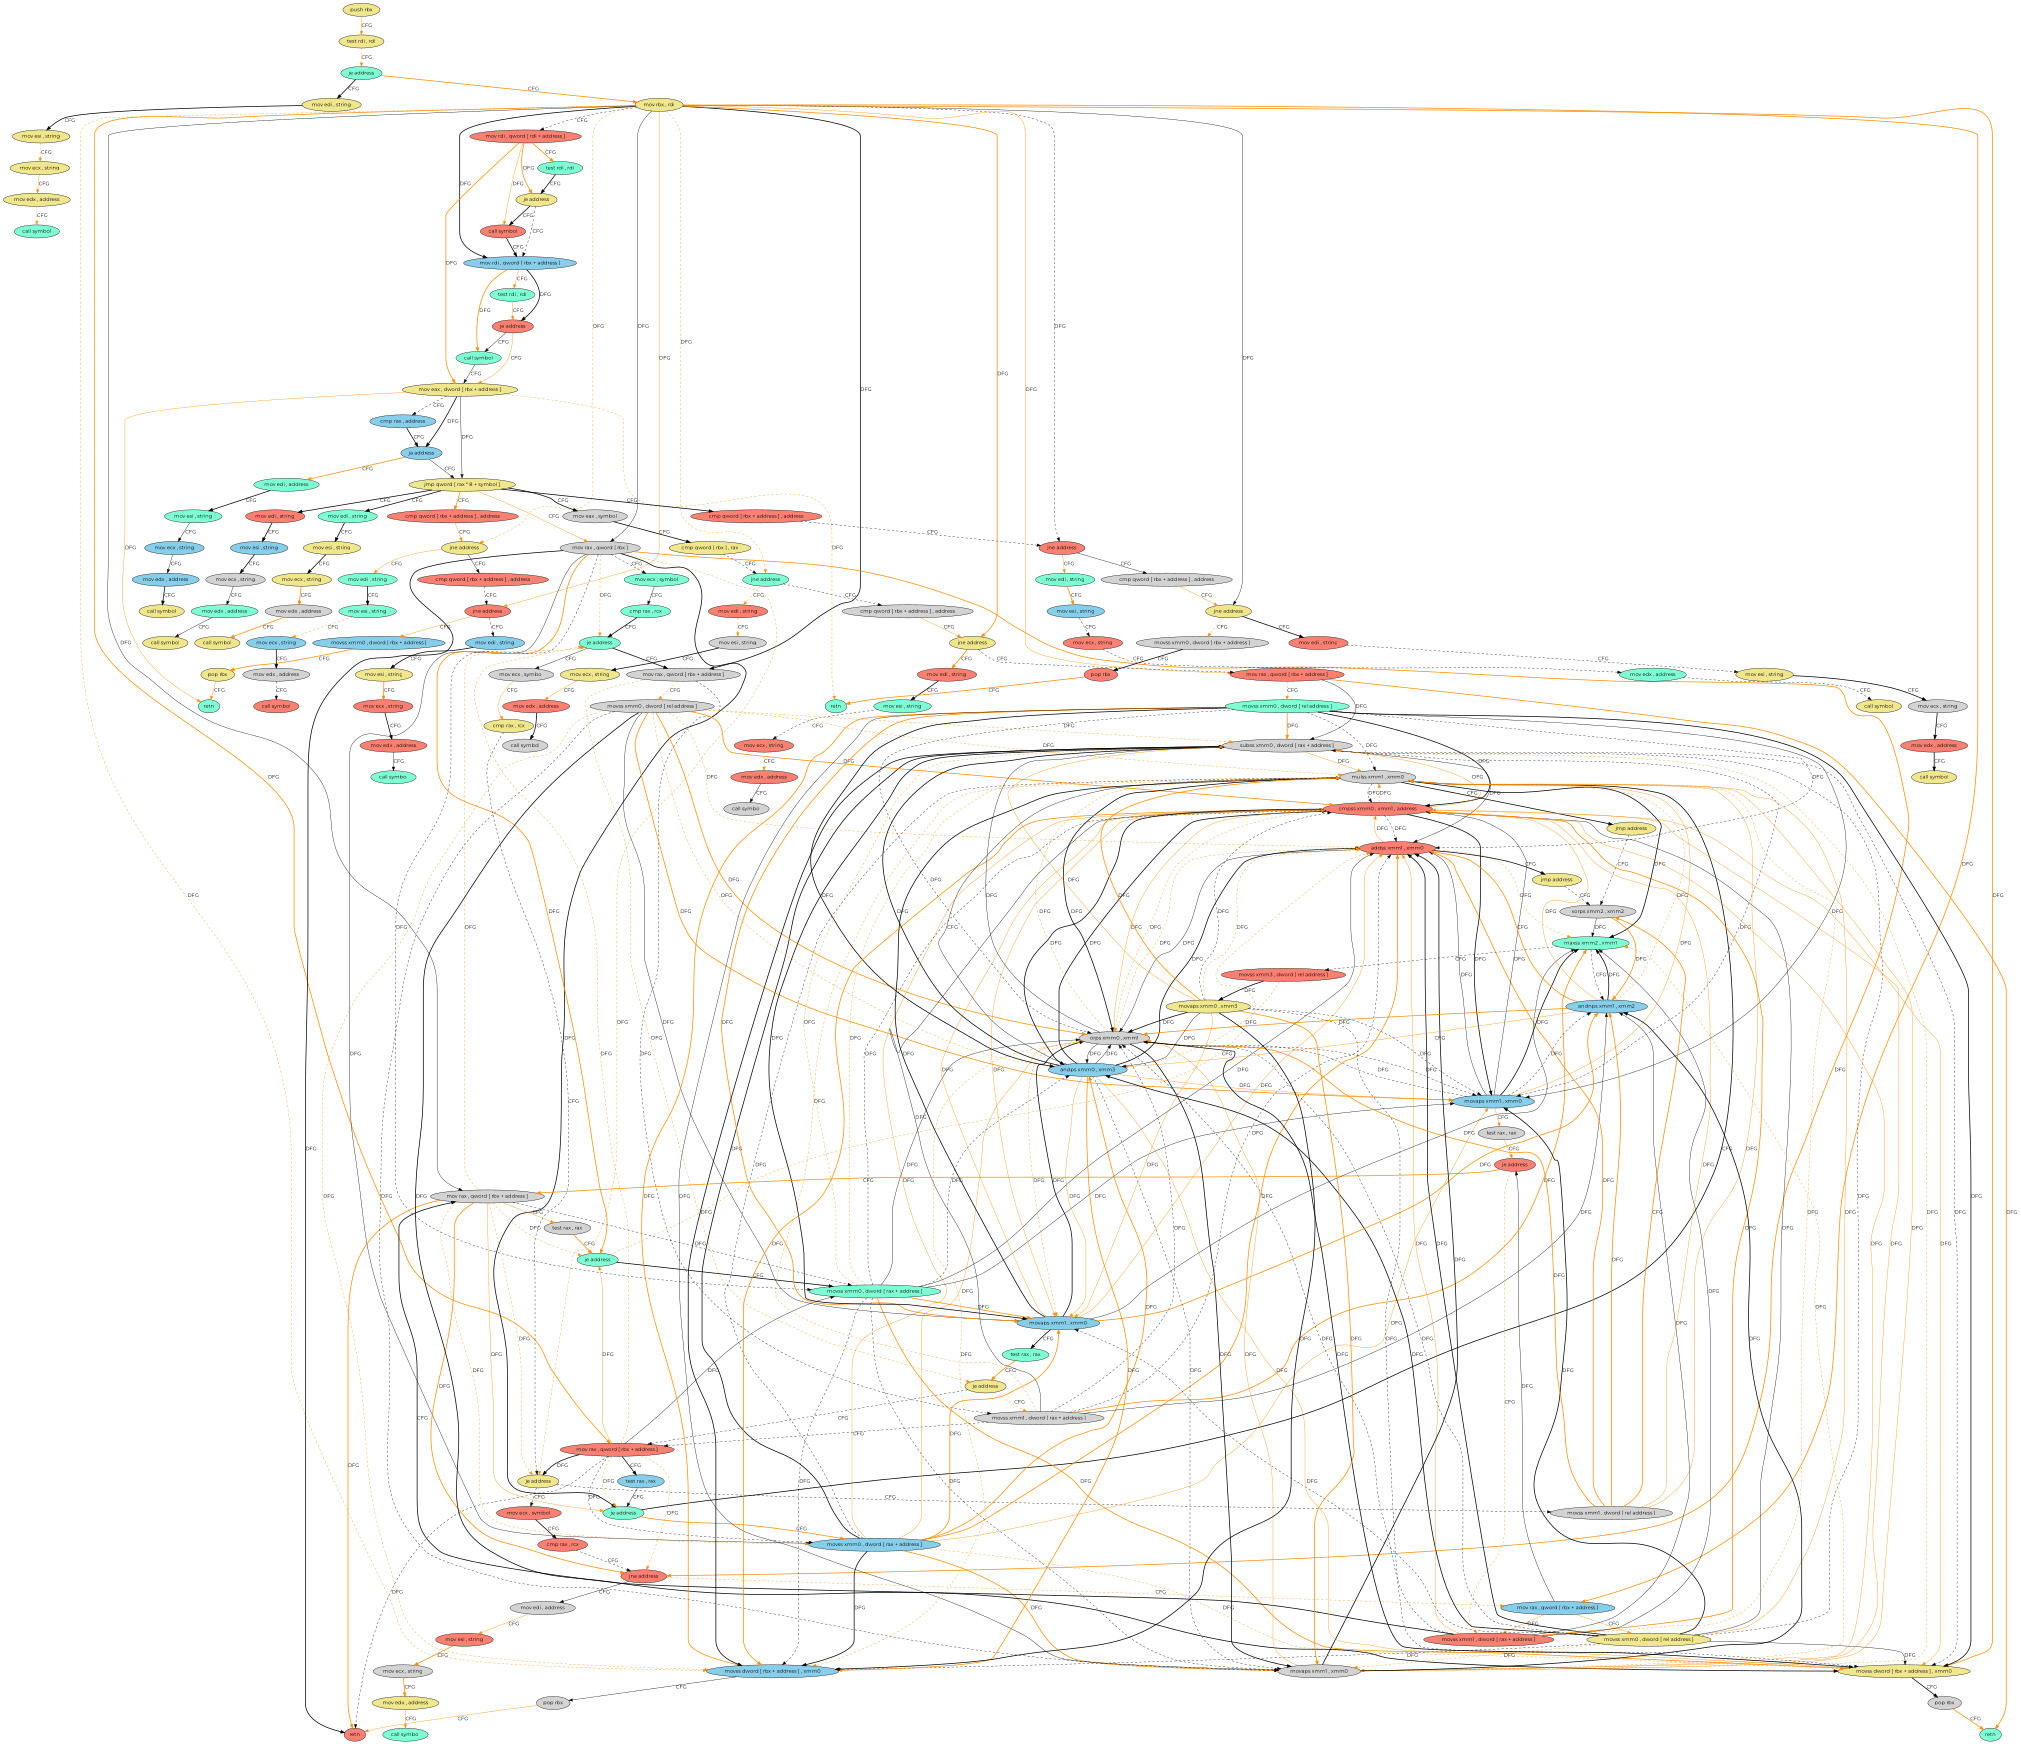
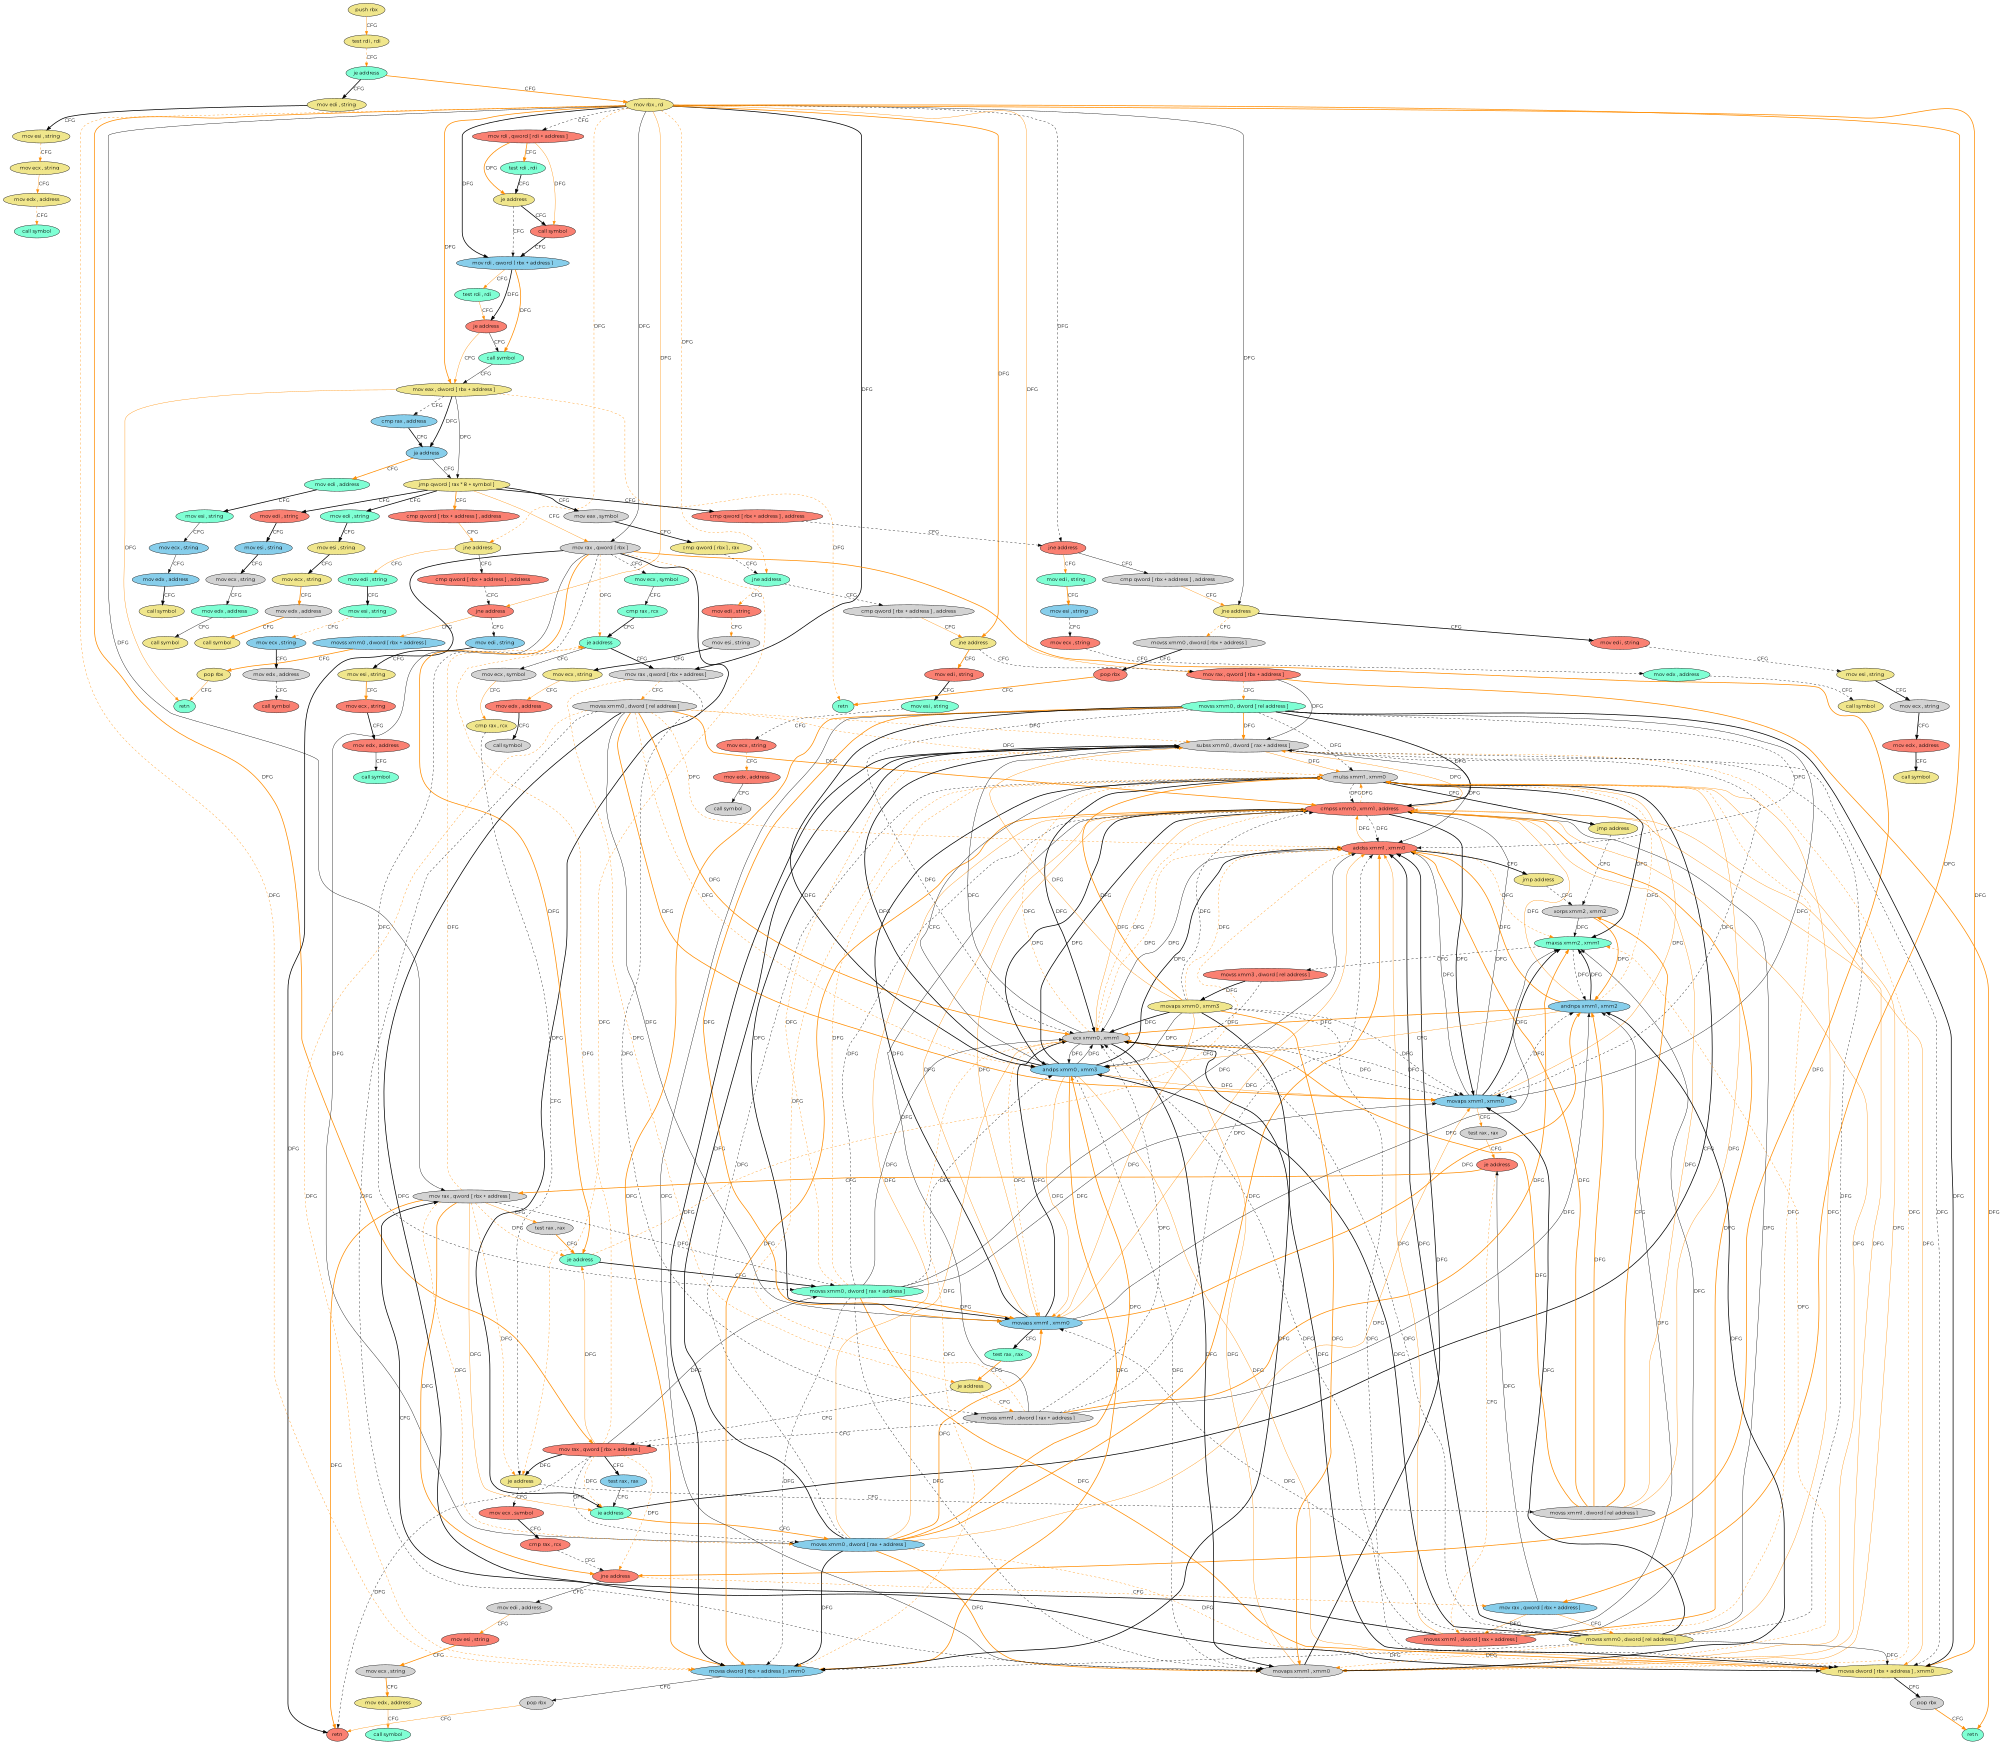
(446, 247) -> (444, 163)
(1523, 927) -> (1505, 927)
(1601, 975) -> (1583, 975)
(1114, 1038) -> (1096, 1038)
(1213, 1041) -> (1195, 1041)
